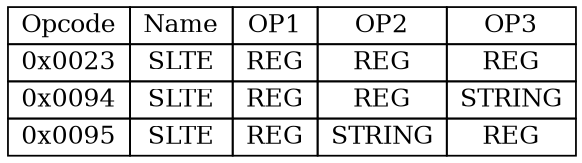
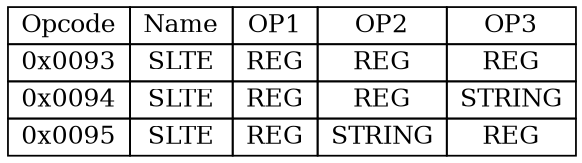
(69, 62) -> (69, 62)
